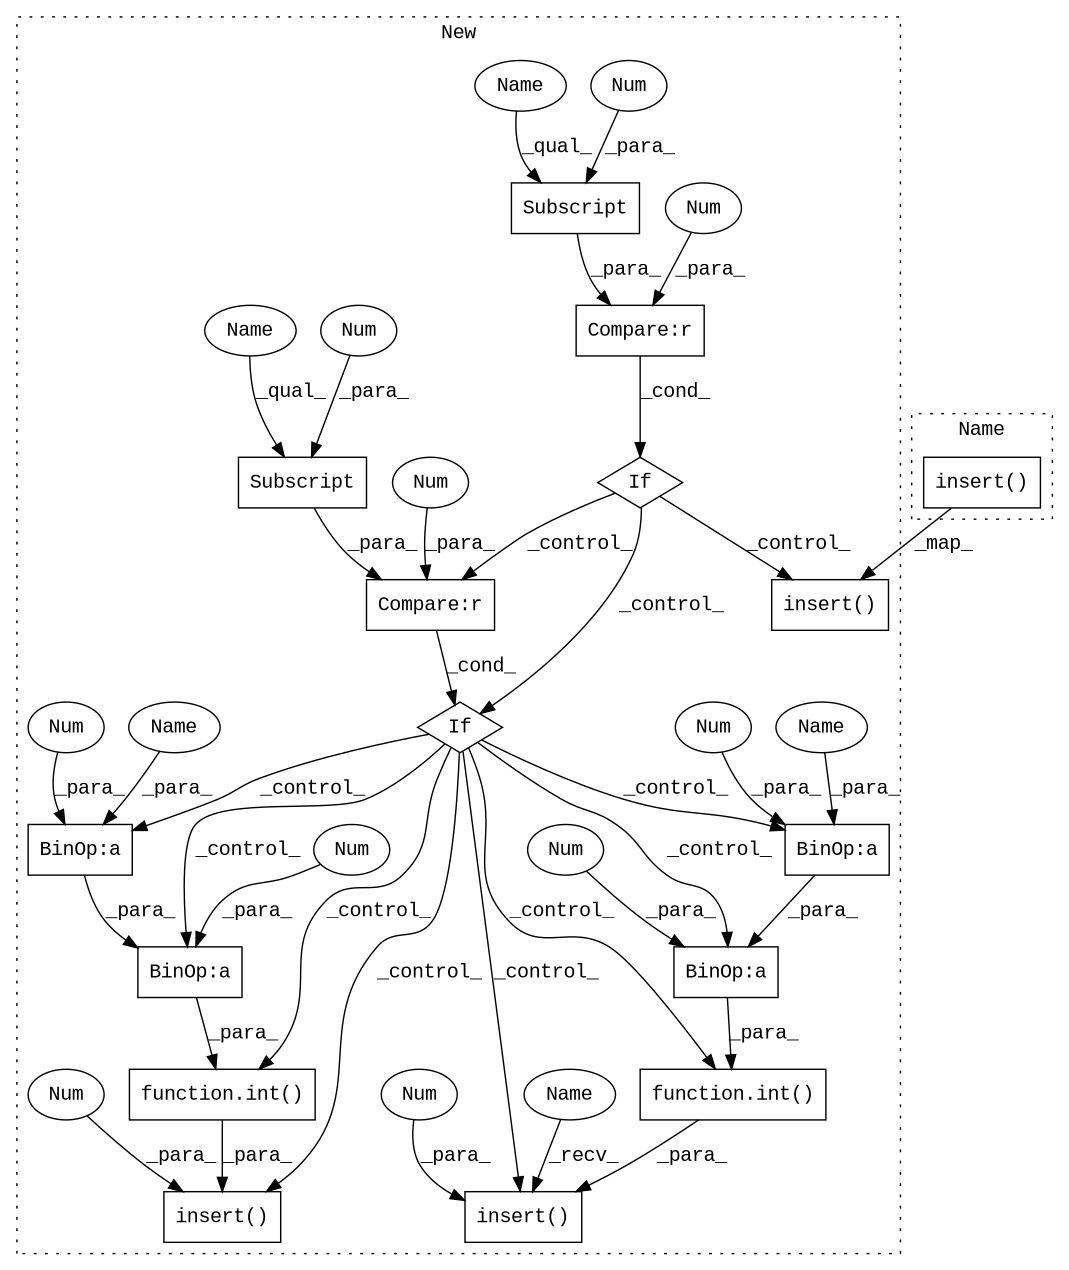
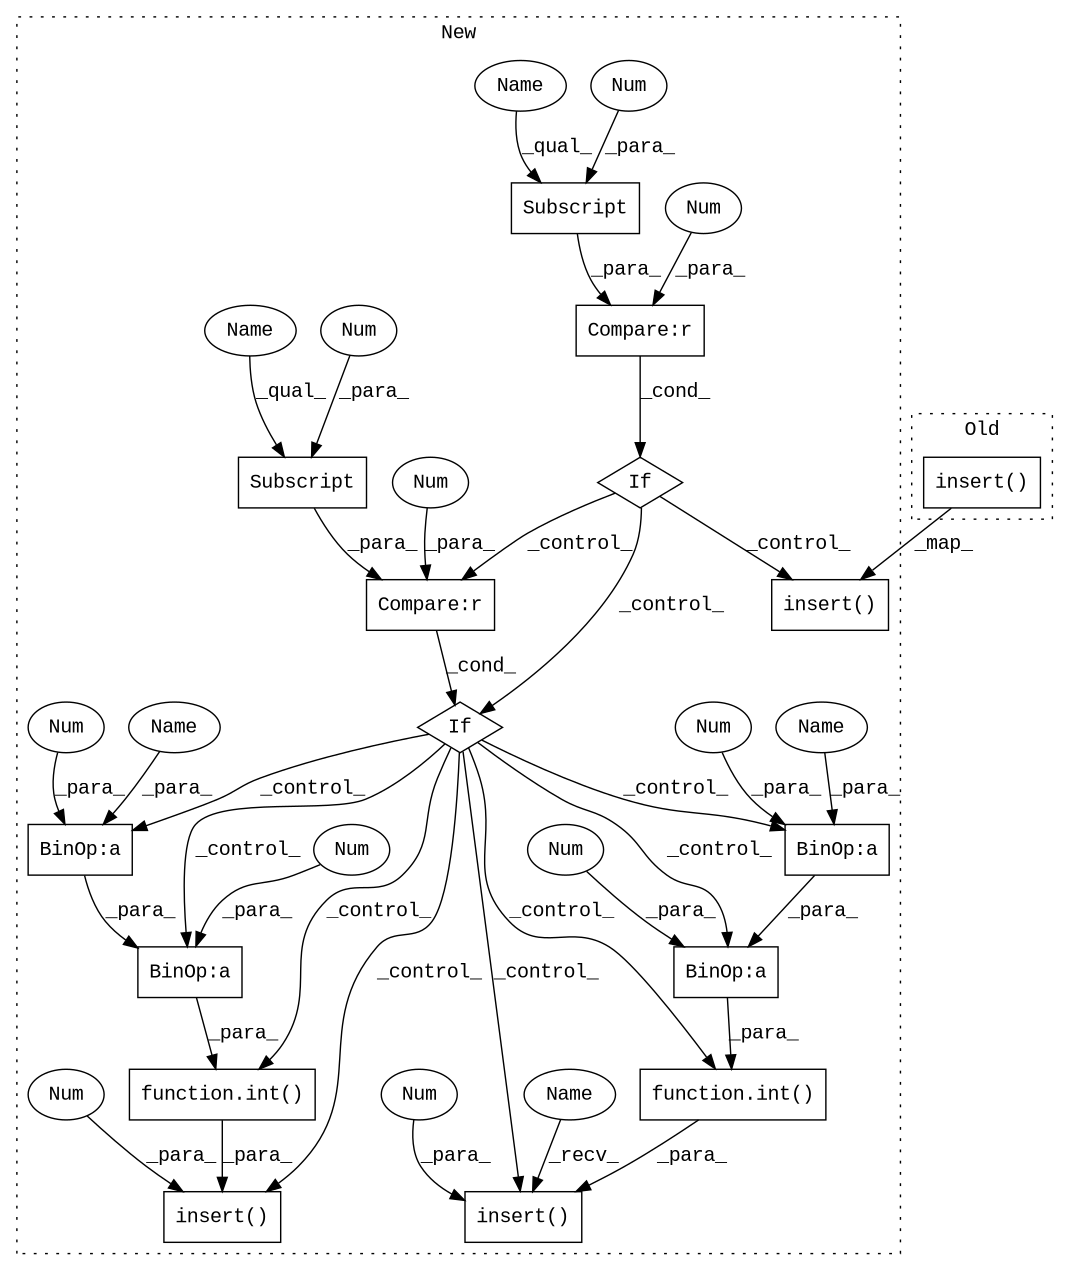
(982, 430) -> (982, 430)
